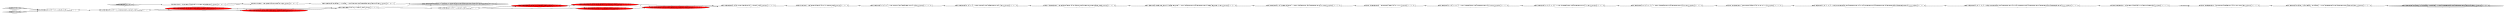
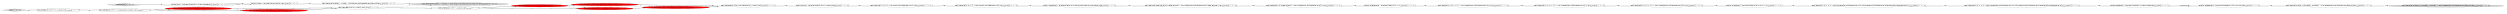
(15, 12) -> none
